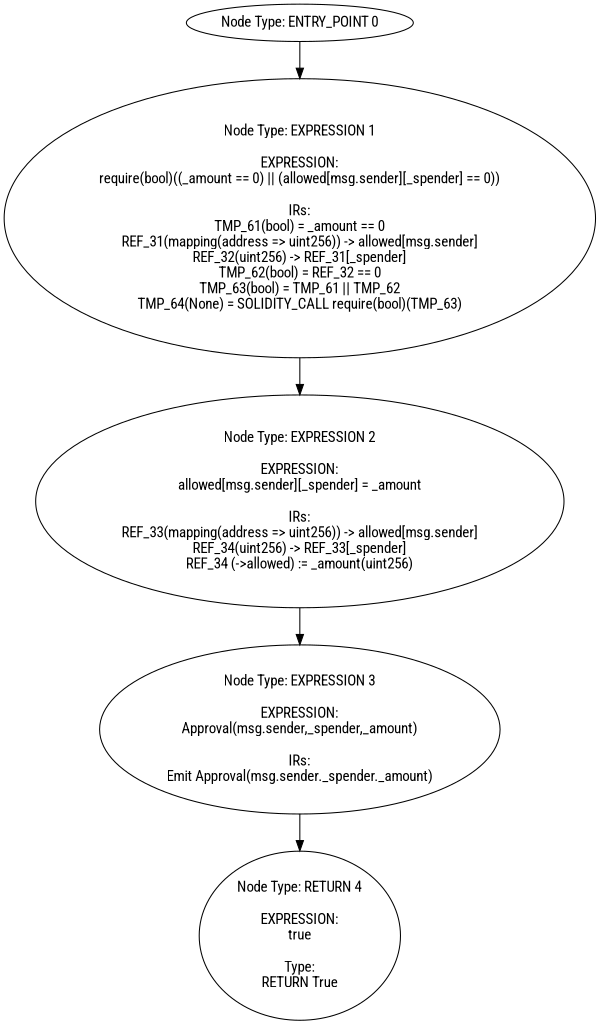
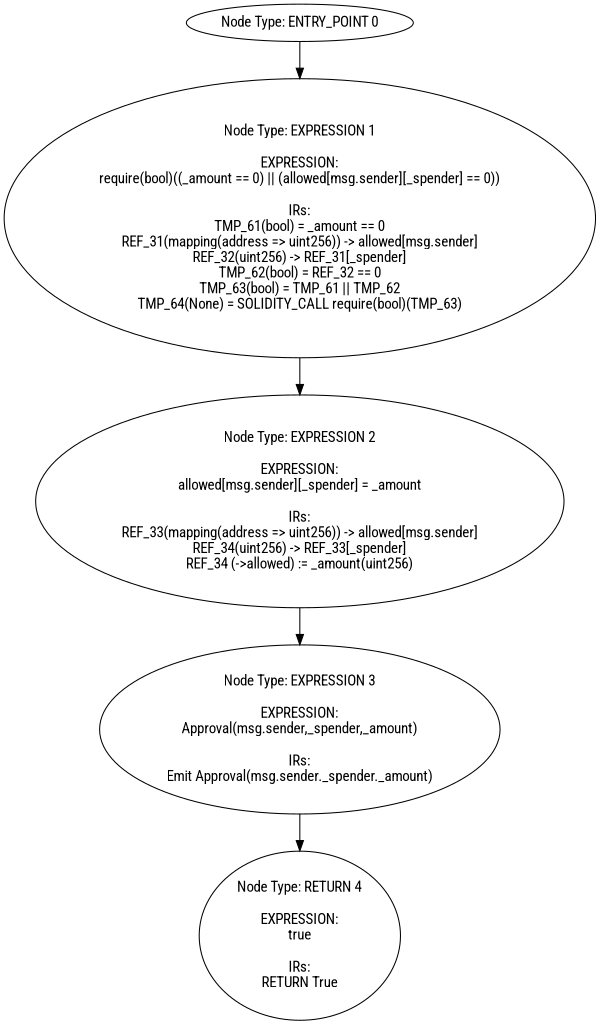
(300, 936) -> (300, 936)
